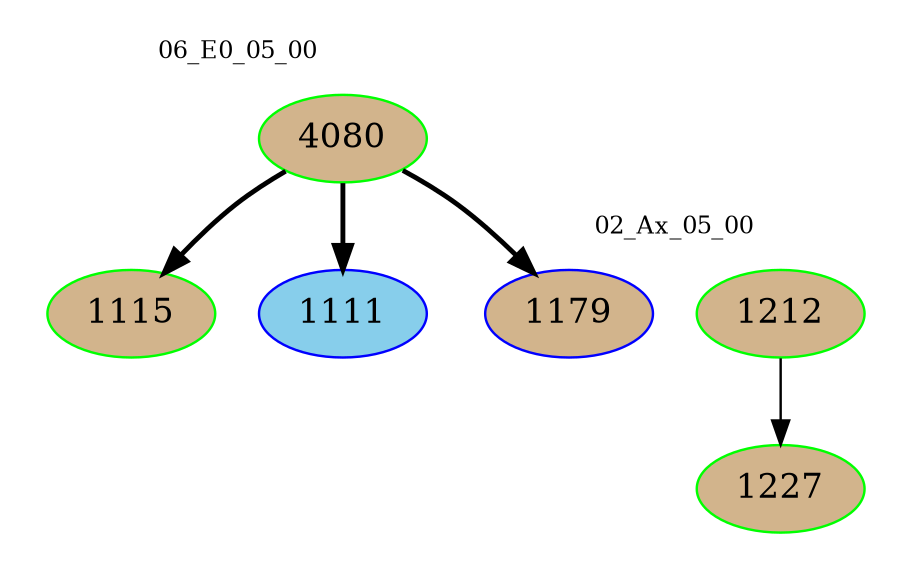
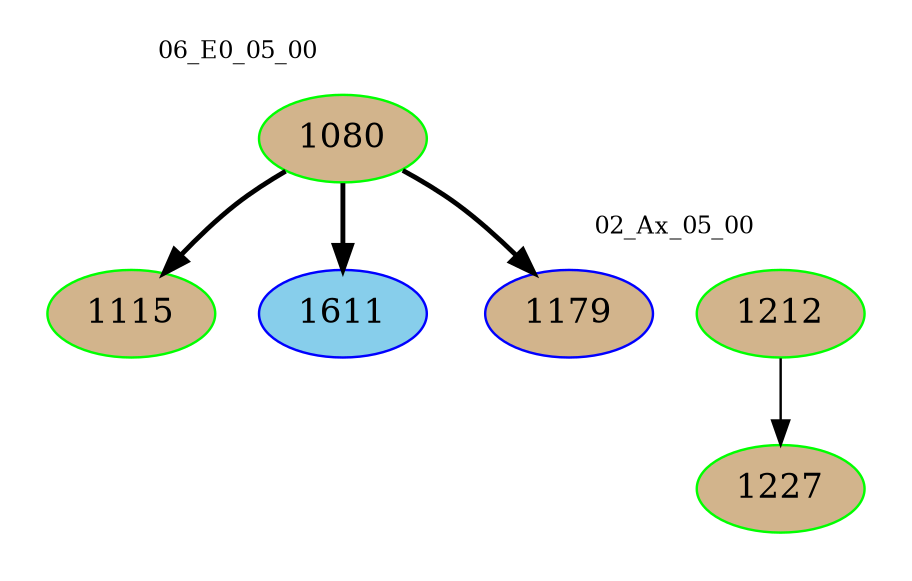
(343, 139) -> (343, 139)
(343, 314) -> (343, 314)
